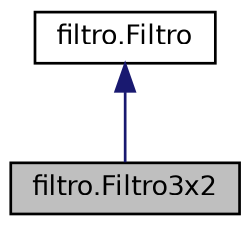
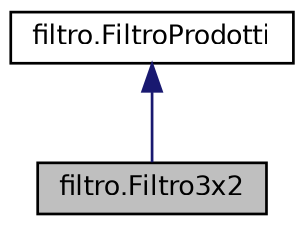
(125, 38) -> (152, 38)
